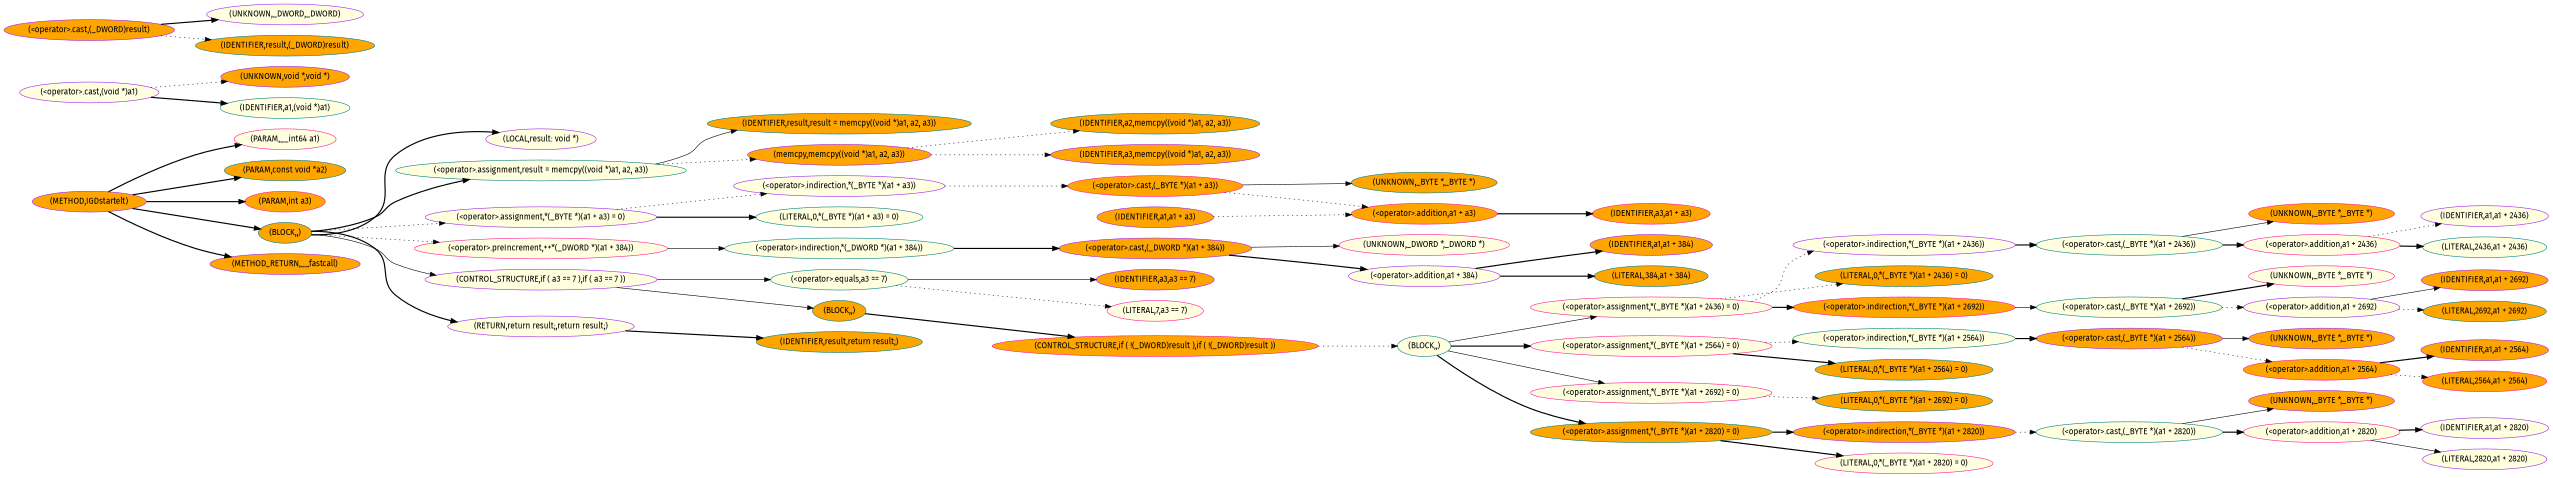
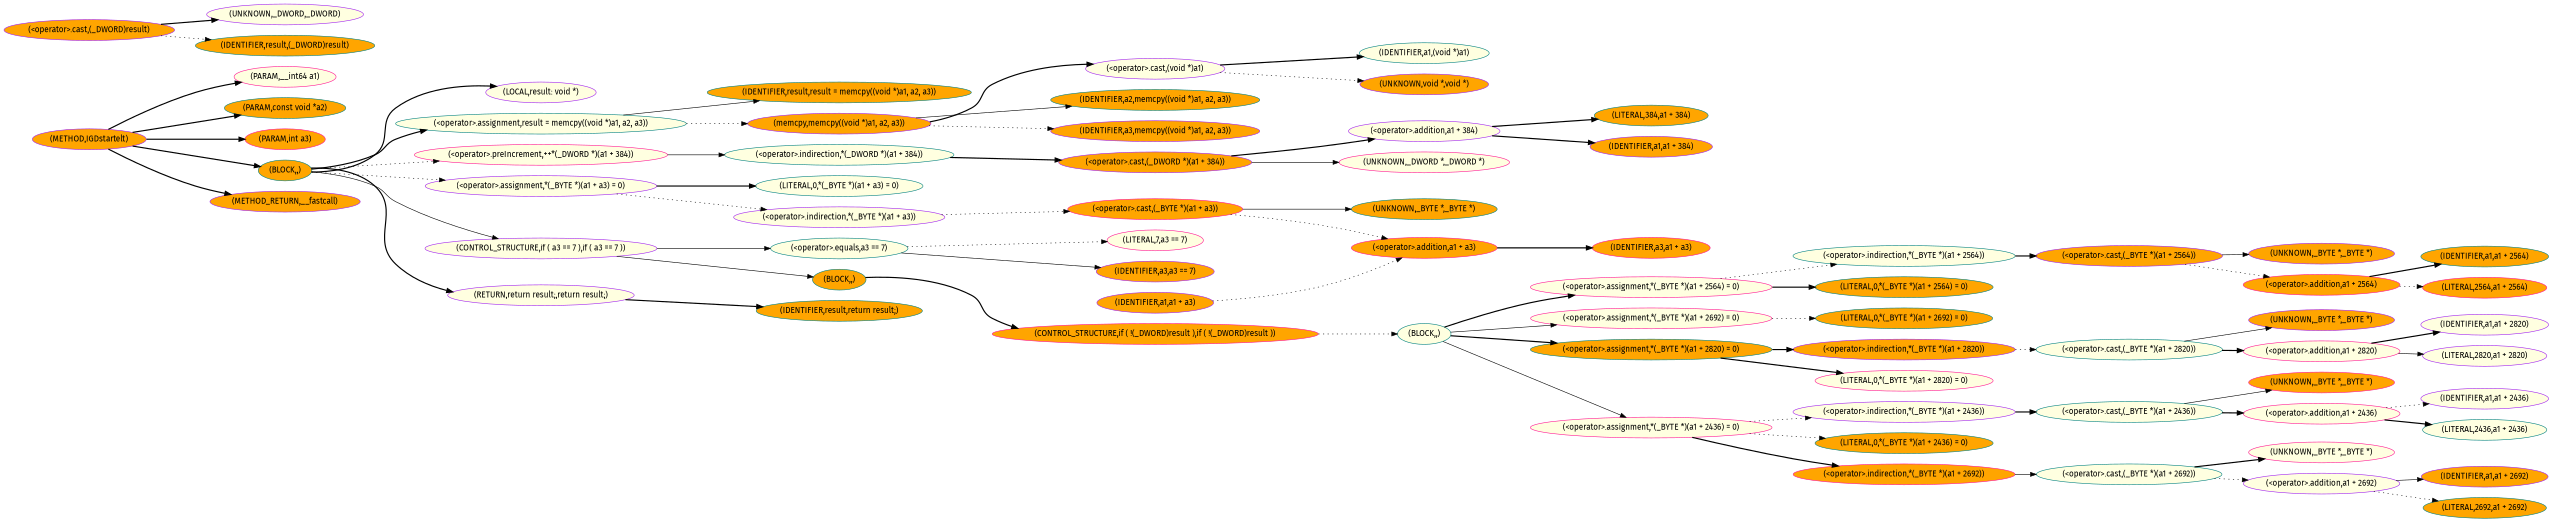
none -> (1002, 80)
(990, 139) -> (991, 112)
(2485, 350) -> (2485, 257)
